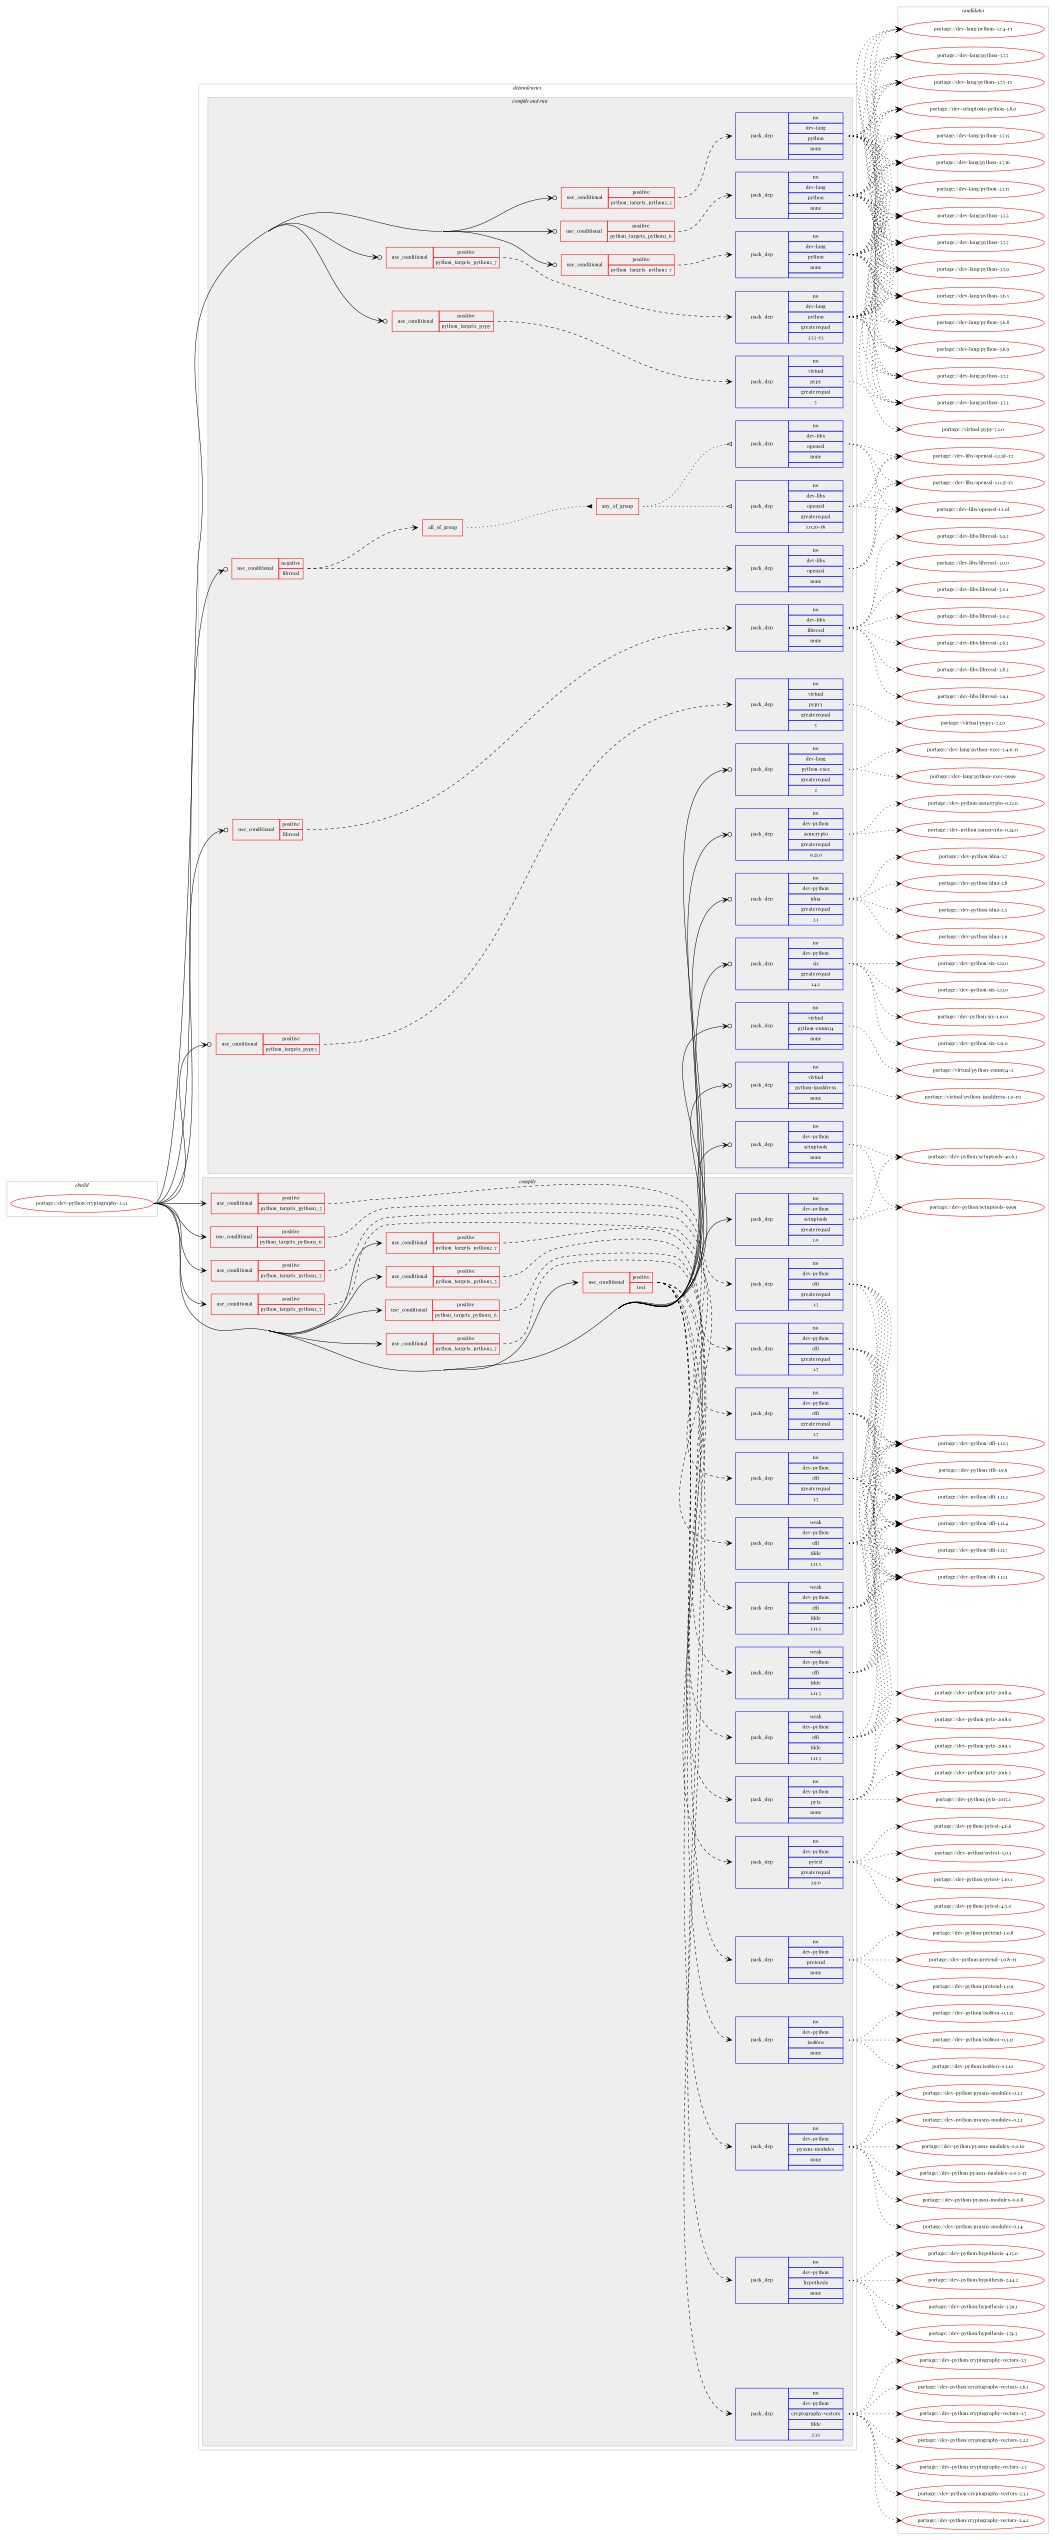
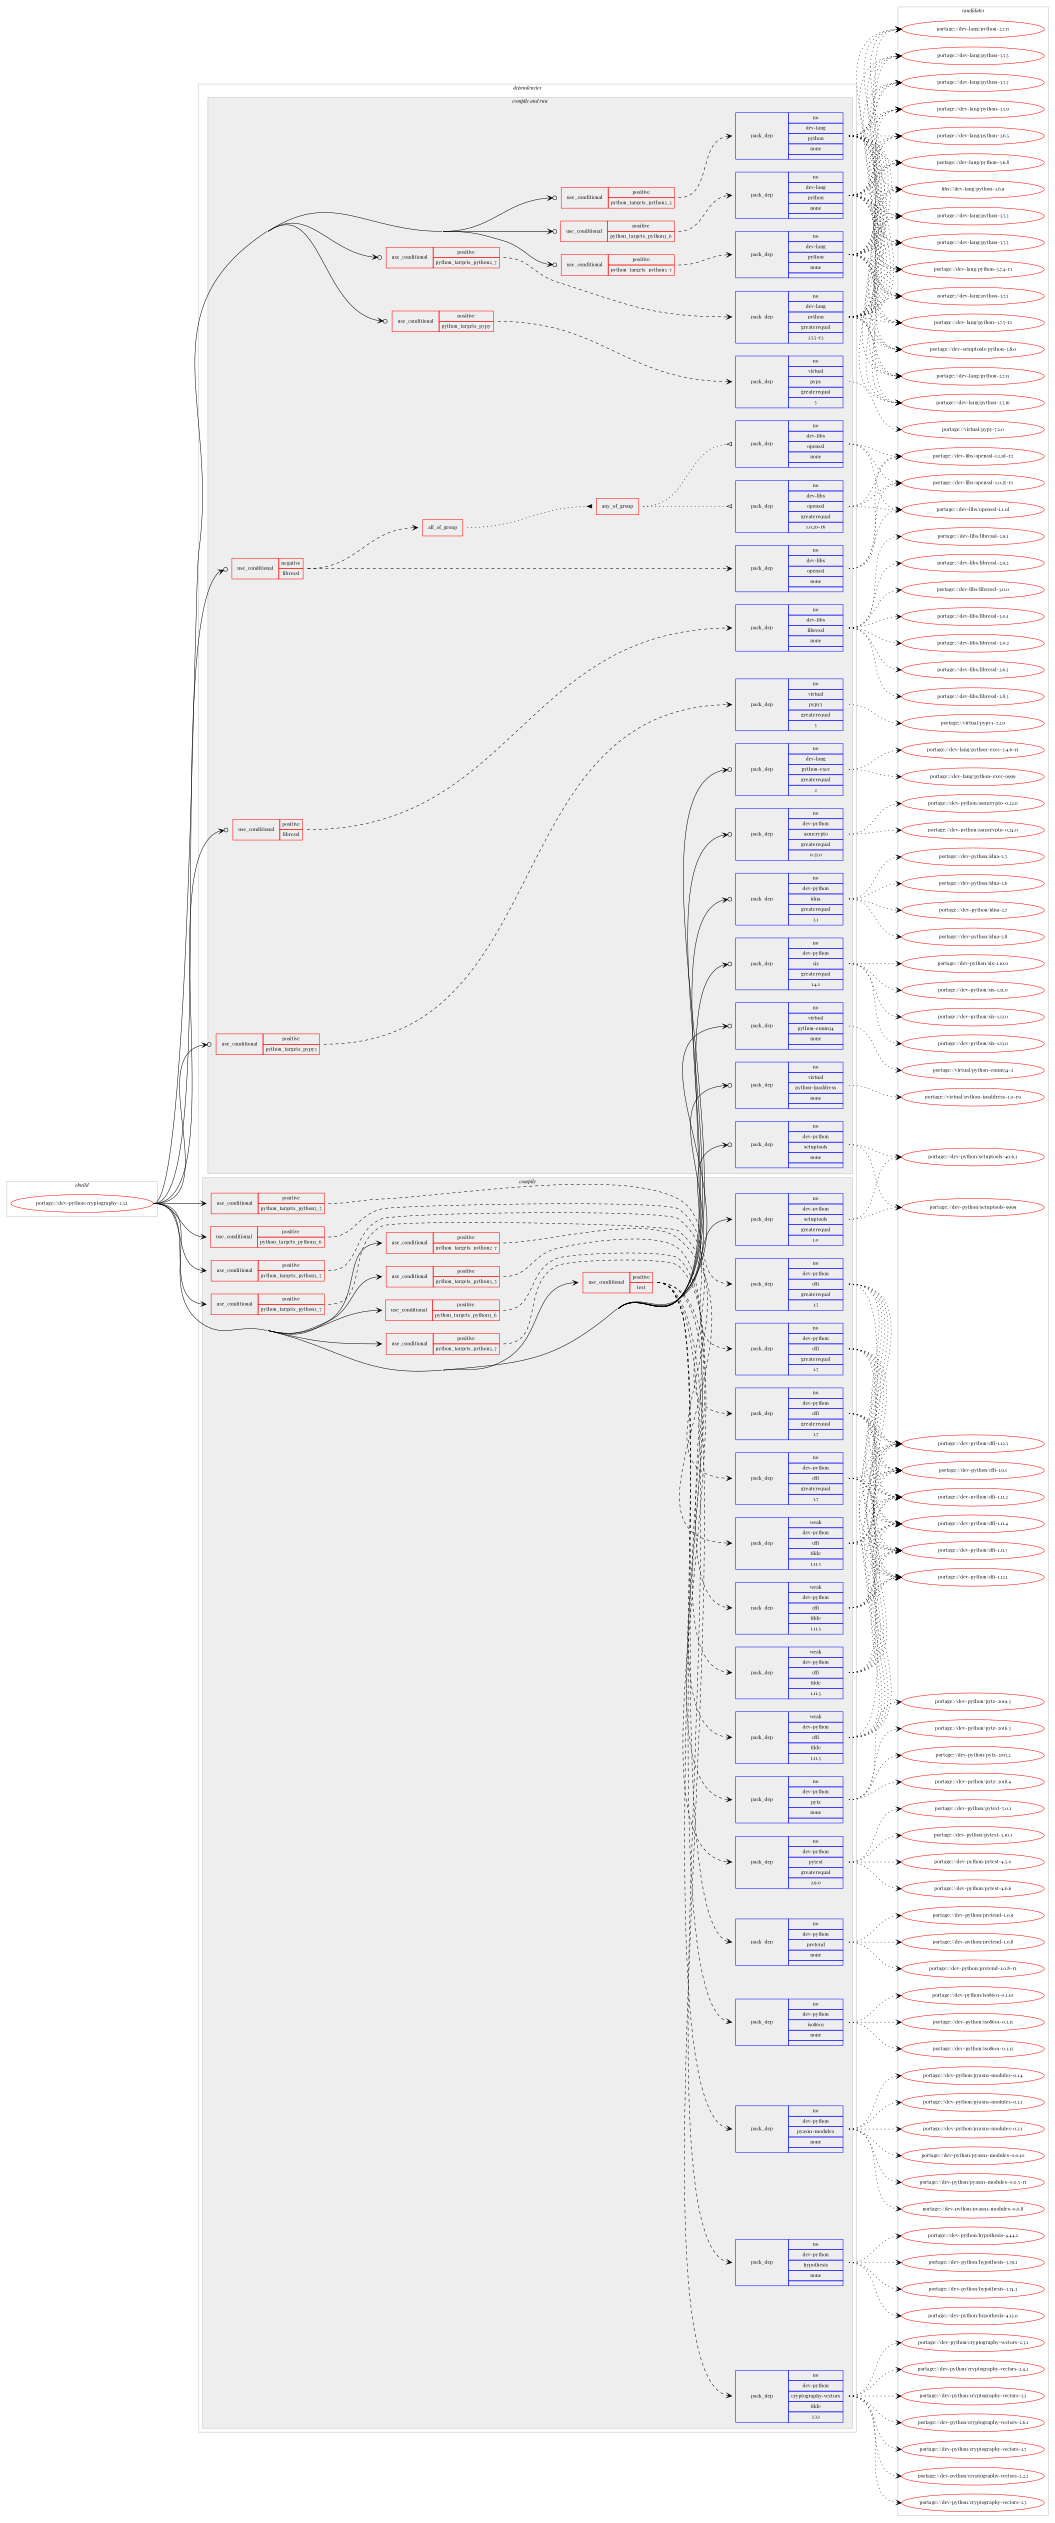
(973, 350) -> (973, 189)
(973, 1470) -> (973, 1470)
(973, 1720) -> none
(973, 2280) -> (973, 2236)
